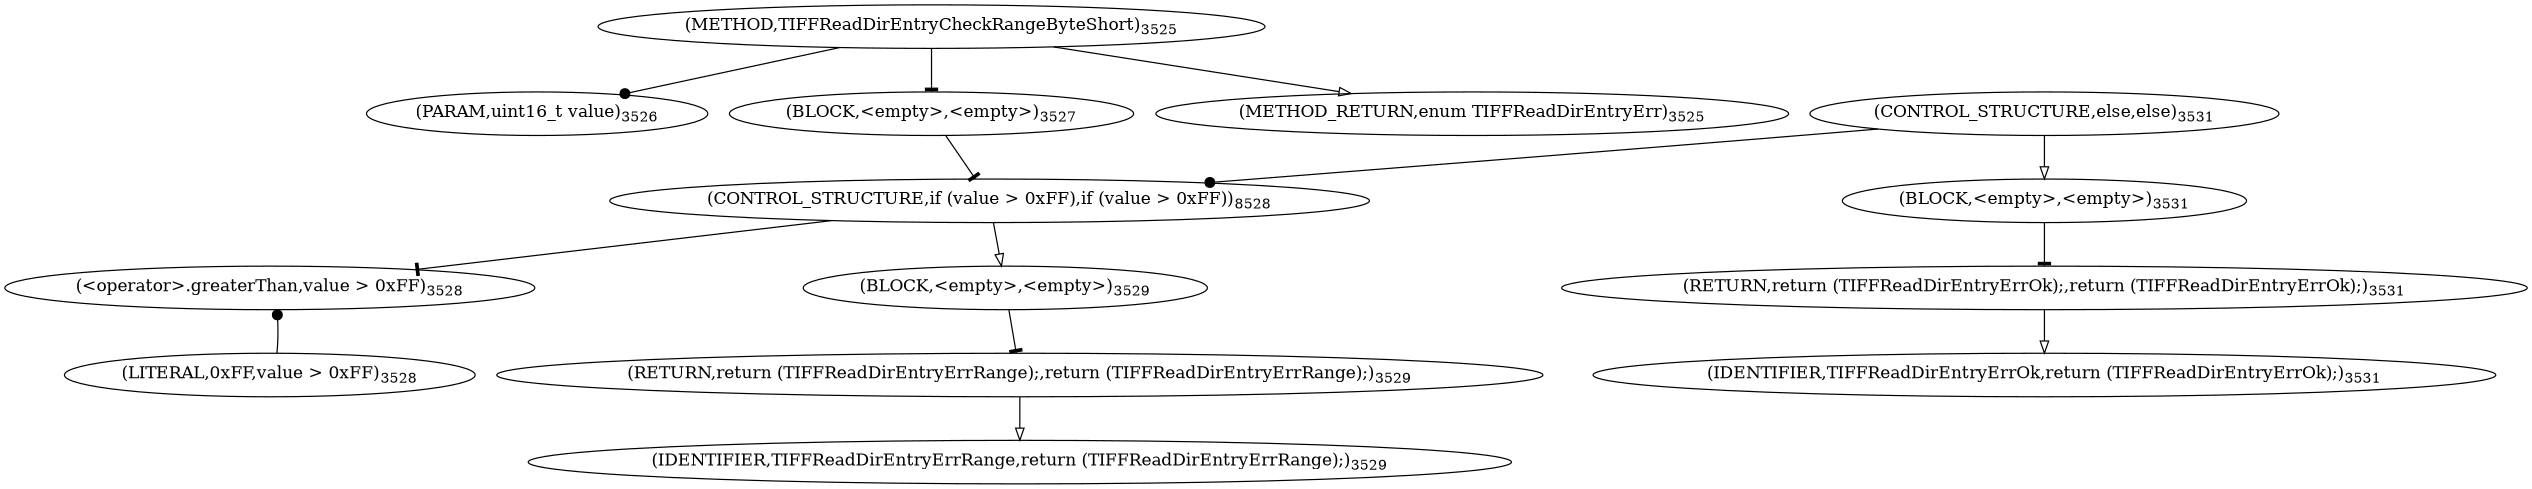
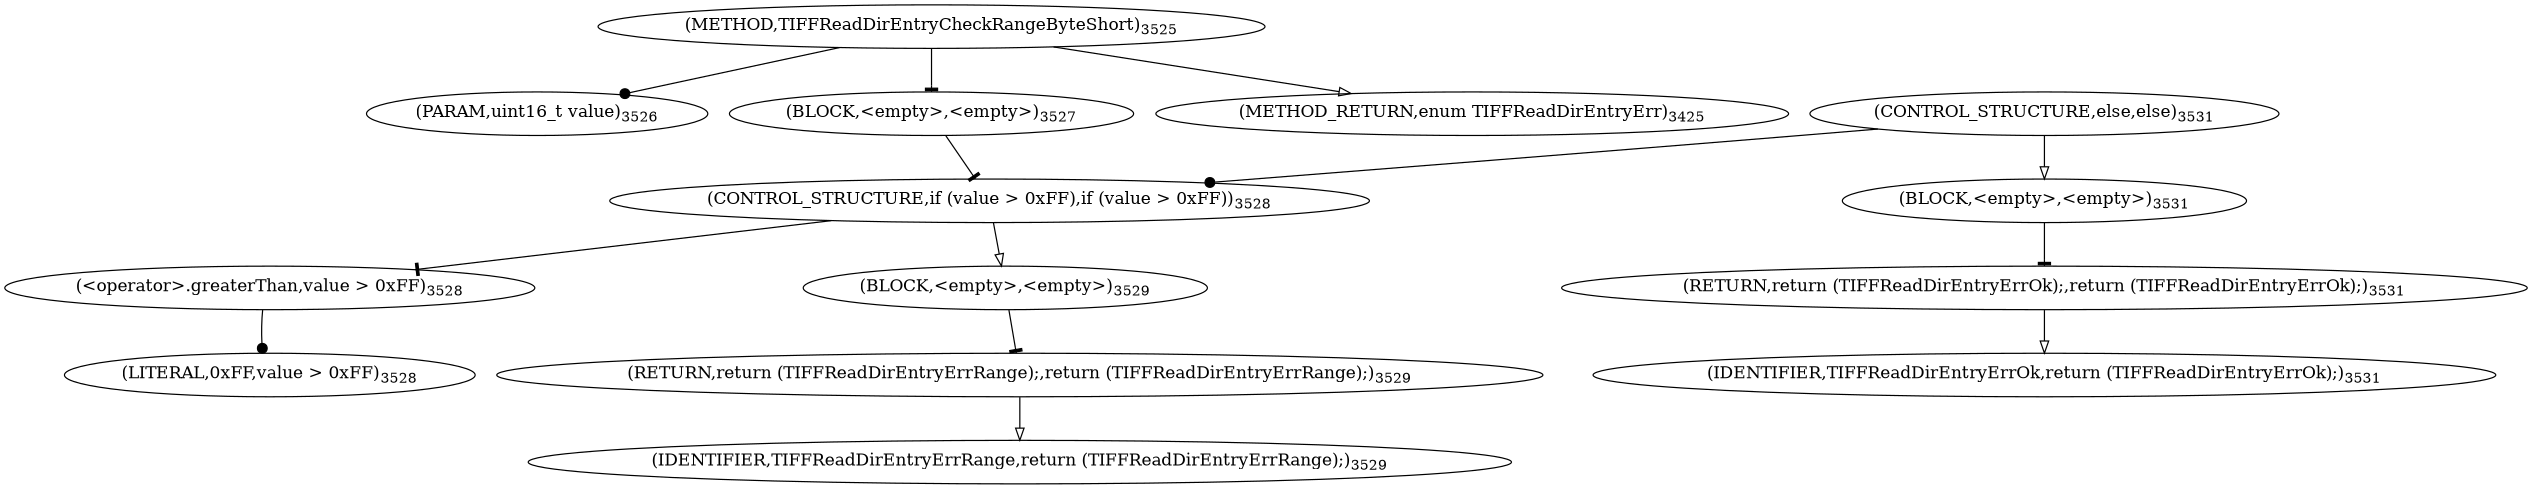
(1687, 112) -> (1687, 112)
(1253, 199) -> (1253, 199)
(278, 336) -> (262, 327)
